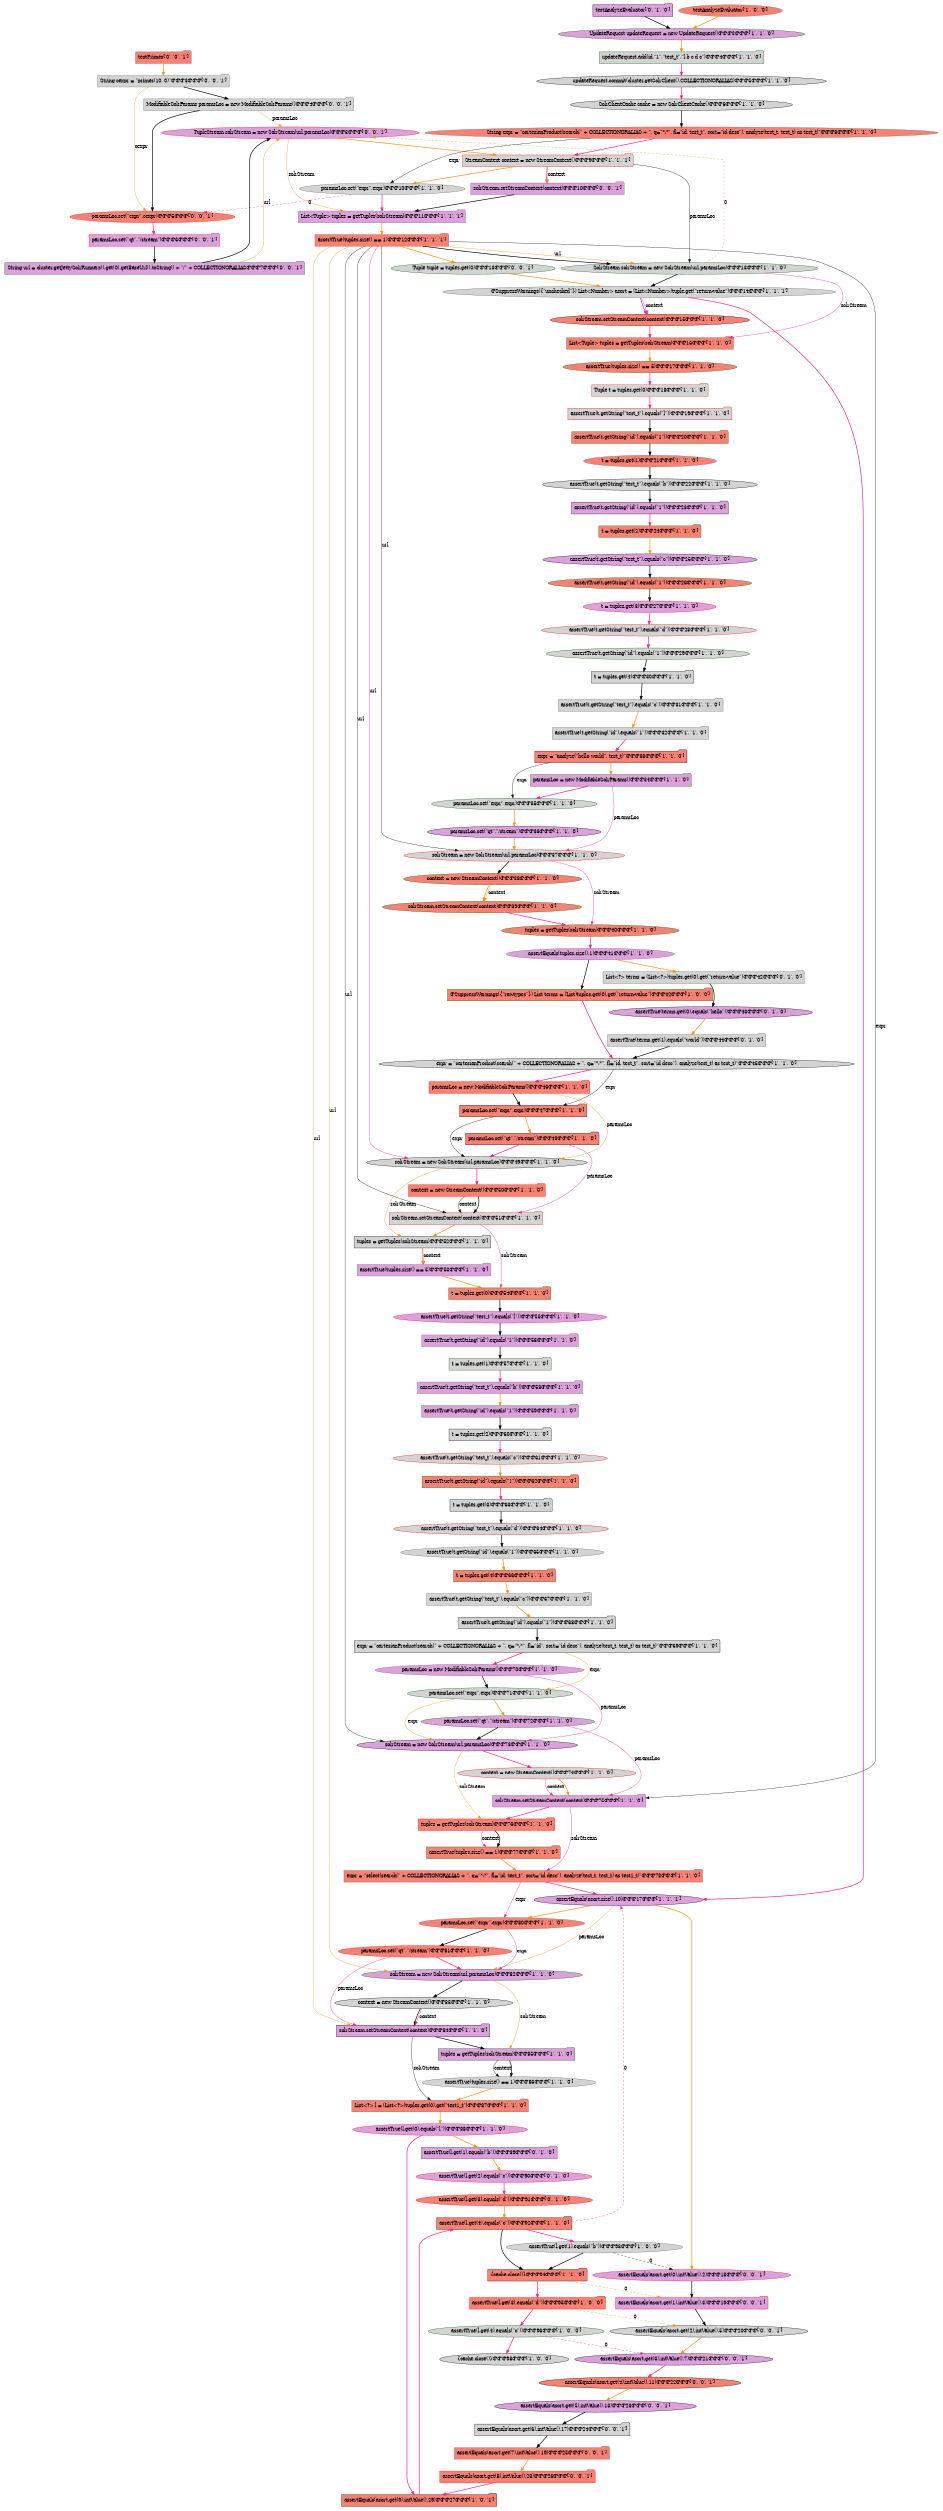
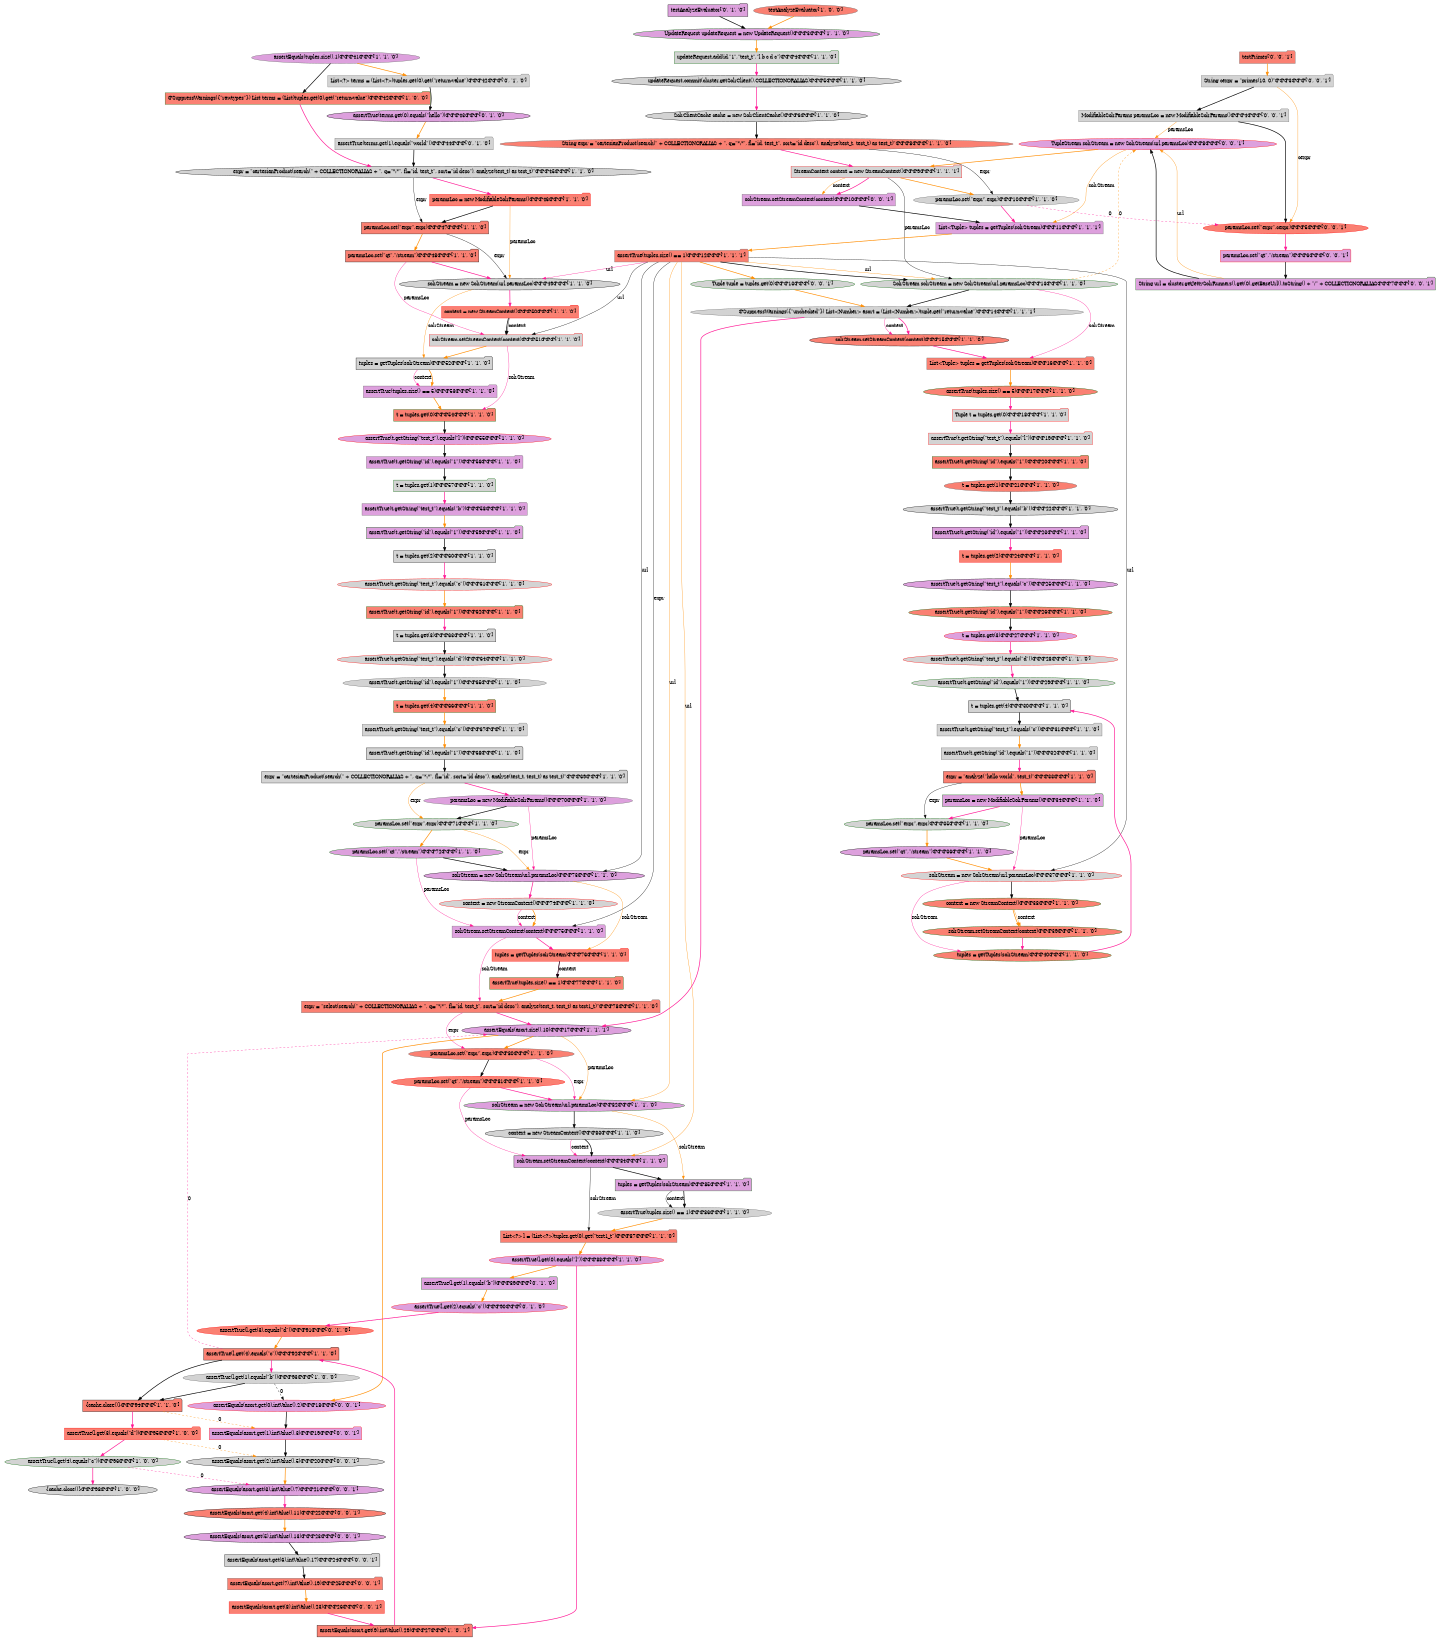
(650, 532) -> (1010, 556)
(590, 941) -> (1123, 839)
